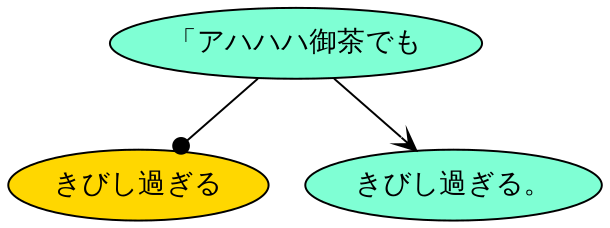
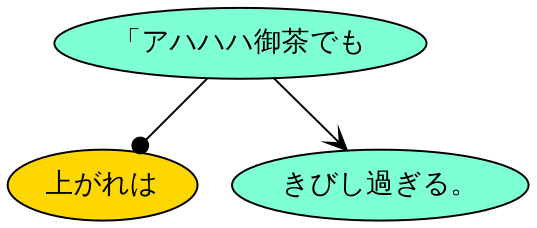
(138, 185) -> (103, 185)
